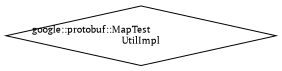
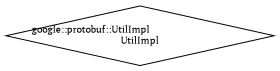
(141, 36) -> (140, 36)
